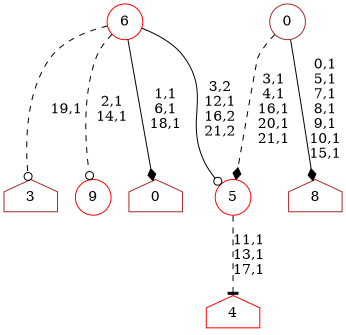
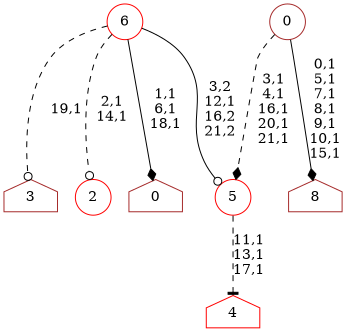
(93, 197) -> (93, 197)
